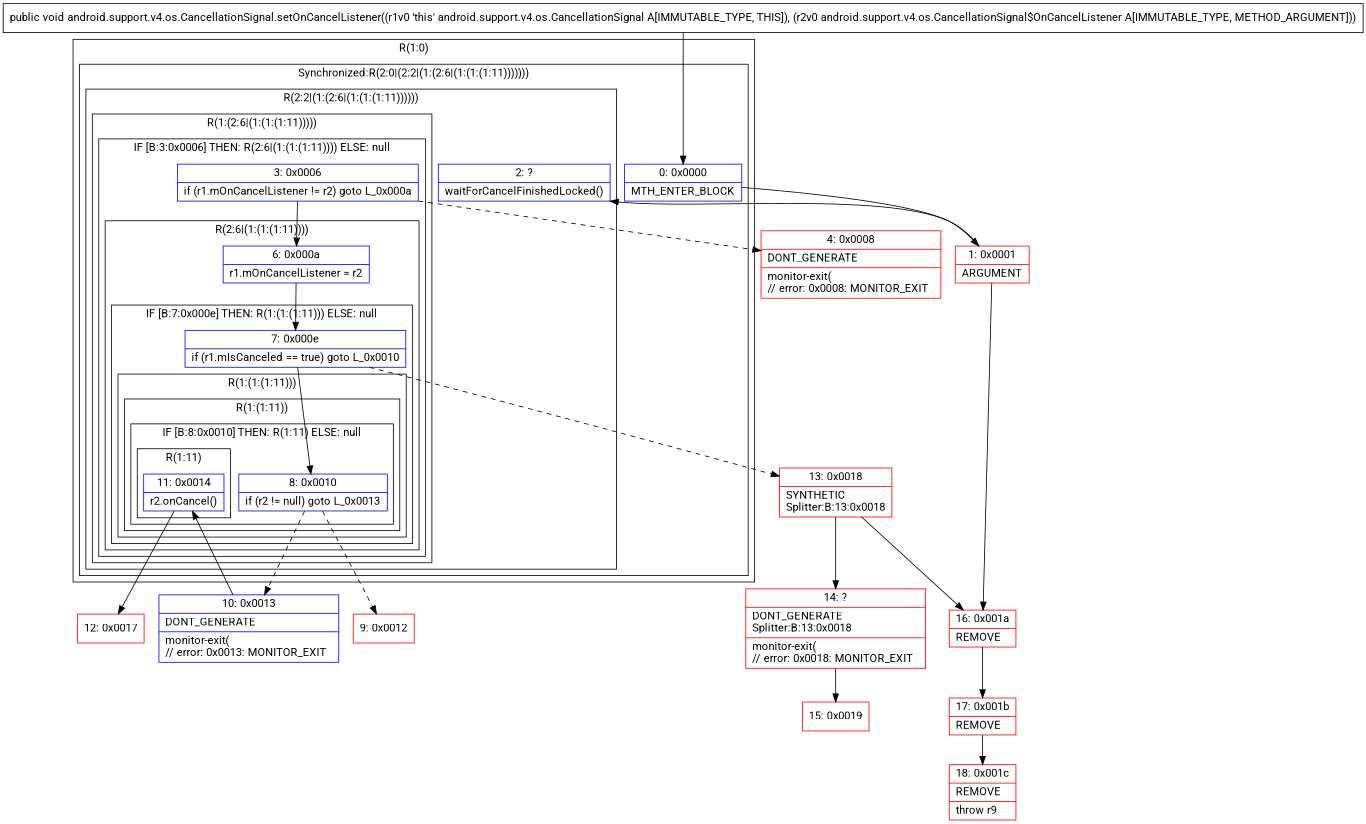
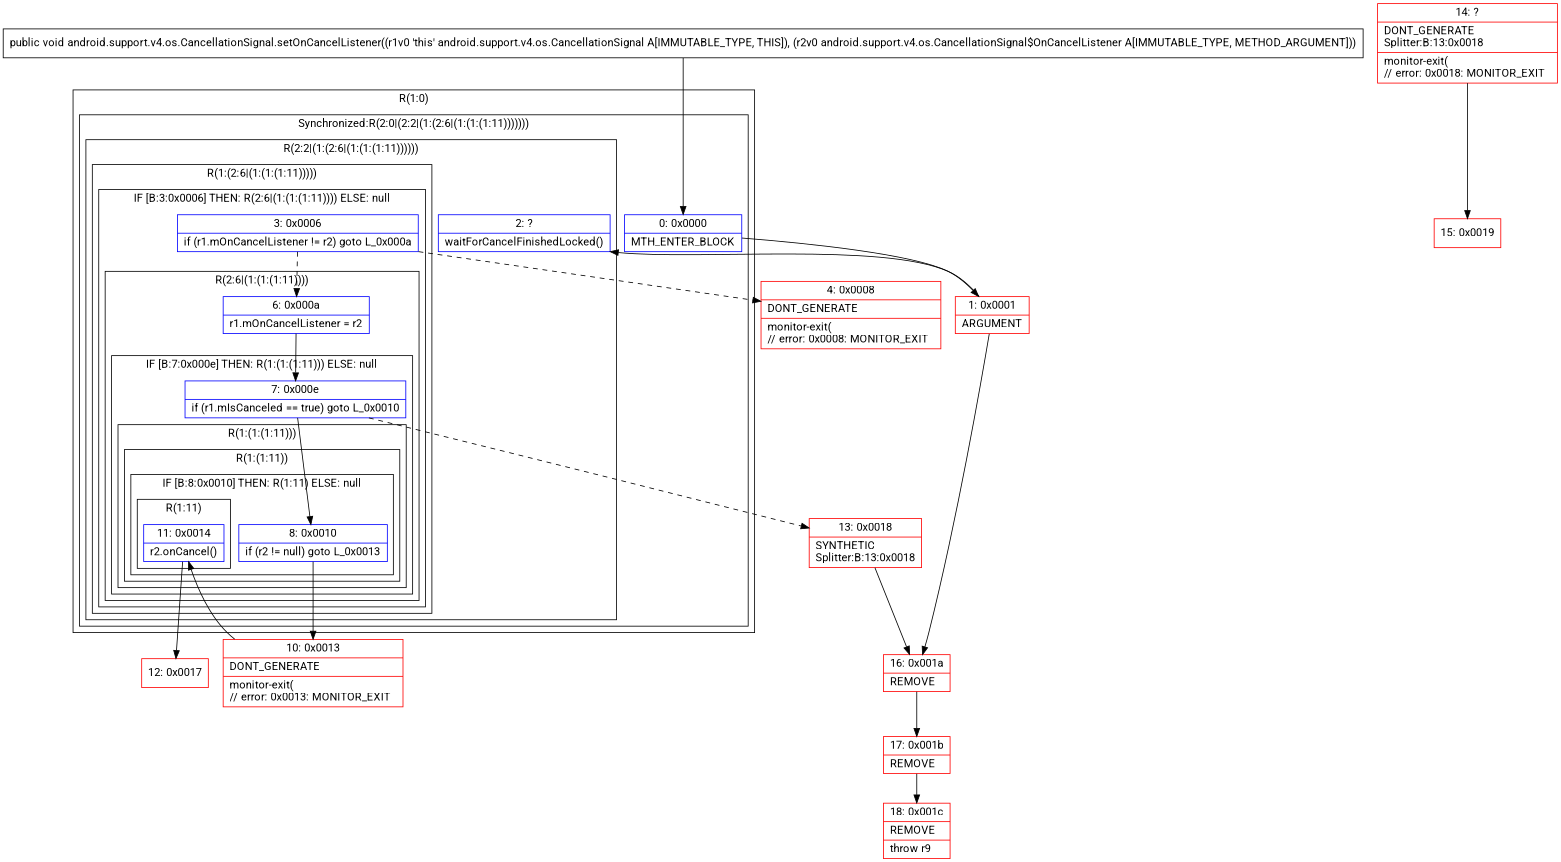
(297, 216) -> (297, 266)
(286, 549) -> (313, 596)
(836, 549) -> none
(249, 629) -> (313, 673)
(384, 629) -> none
